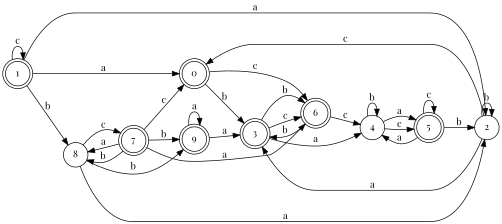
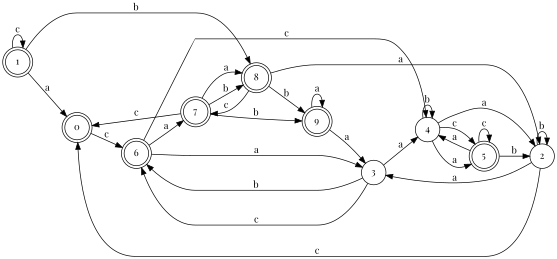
(276, 13) -> (489, 109)
(222, 101) -> none
(285, 131) -> (256, 150)
(255, 134) -> (374, 173)
(76, 155) -> (256, 78)
(227, 160) -> (164, 135)
